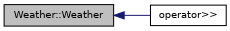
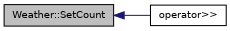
(59, 15) -> (59, 15)
